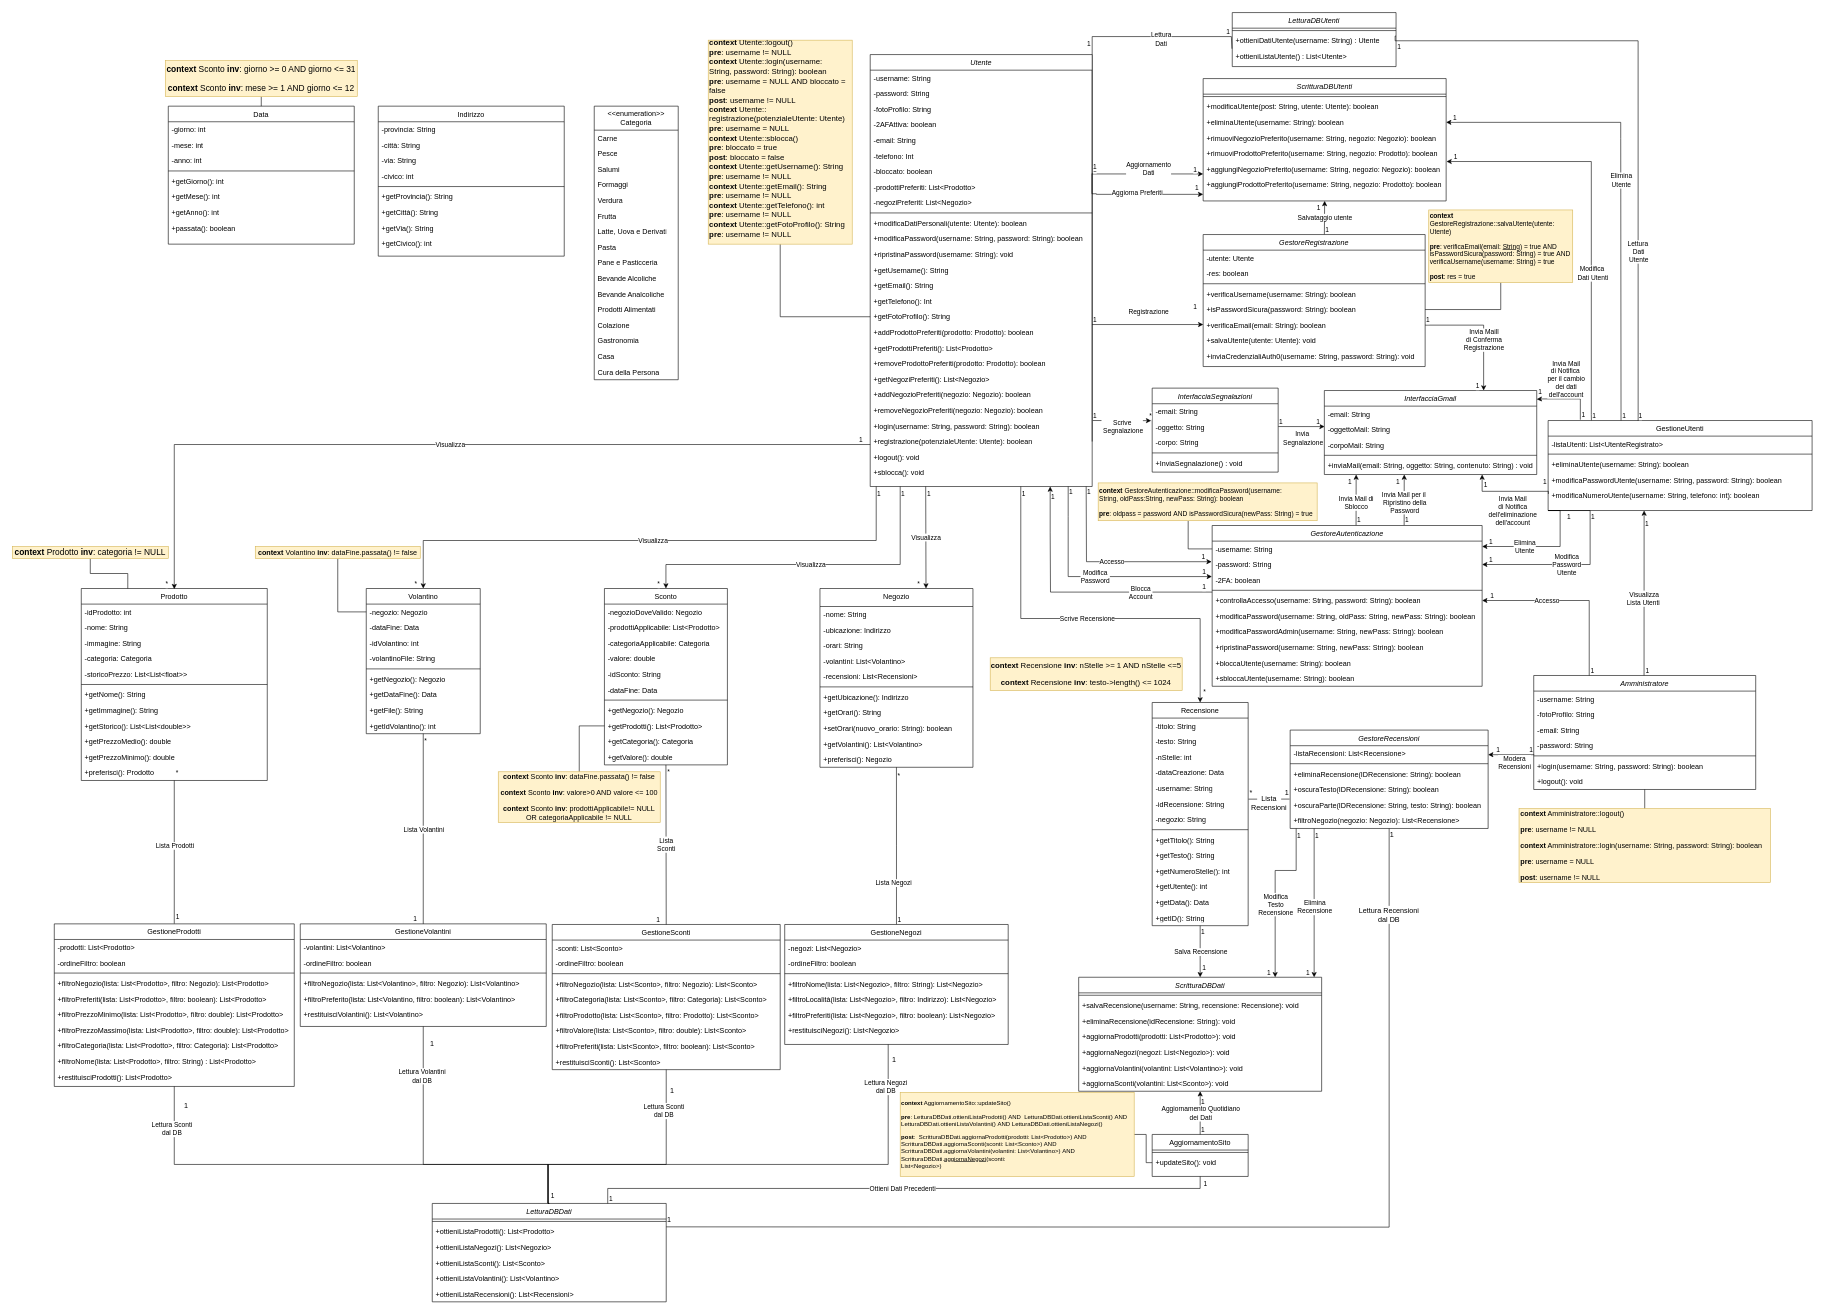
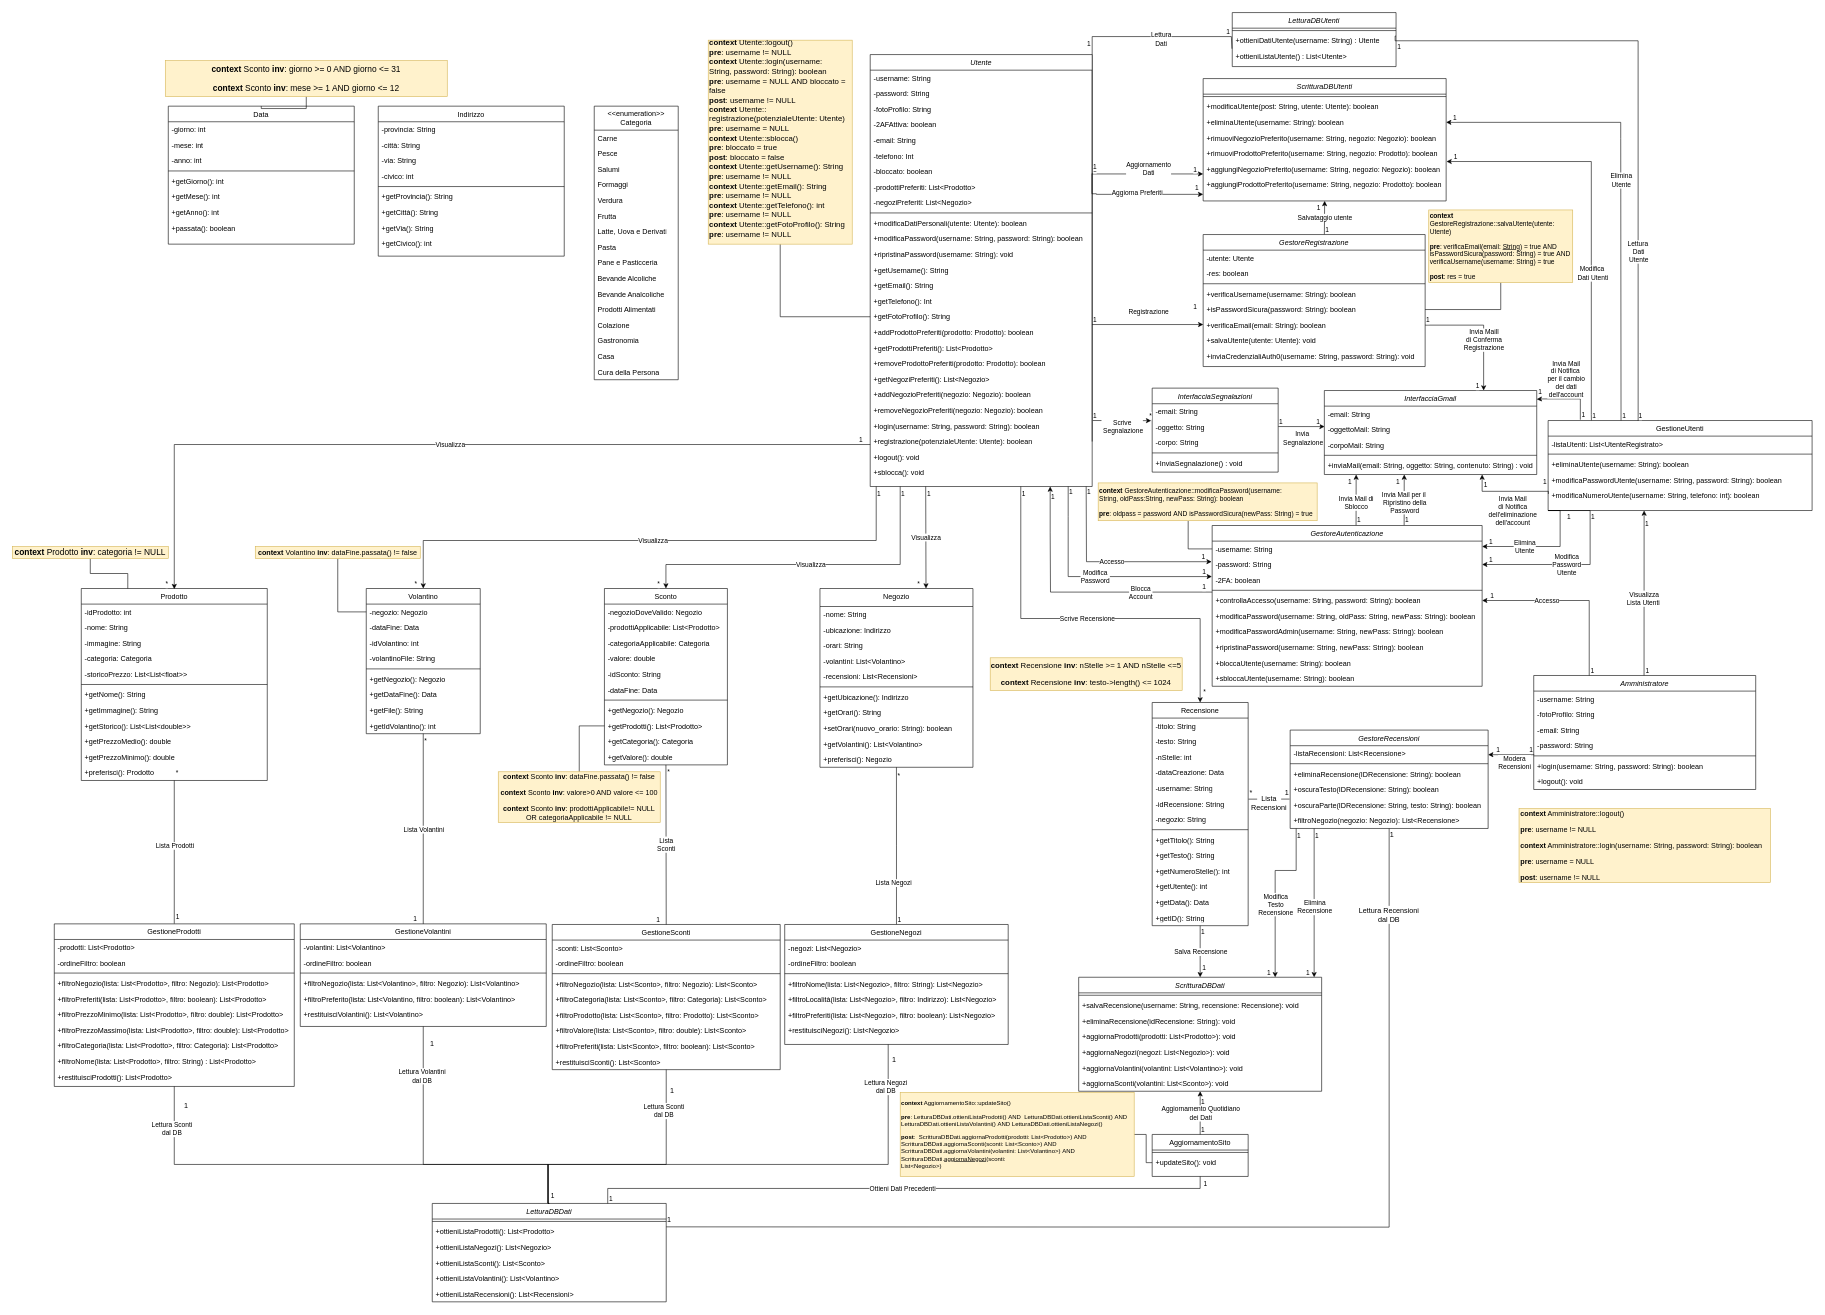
(261, 78) -> (306, 78)
(1645, 800) -> none
